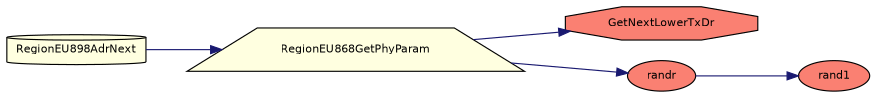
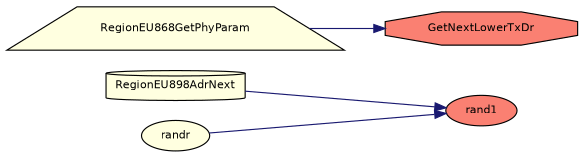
(178, 50) -> (340, 99)
(564, 68) -> none
(662, 76) -> (176, 136)
